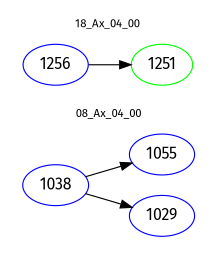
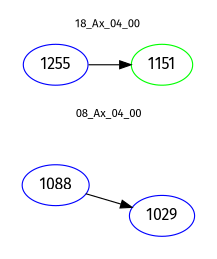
(56, 65) -> (56, 65)
(162, 65) -> (162, 65)
(162, 155) -> none
(56, 185) -> (56, 185)
